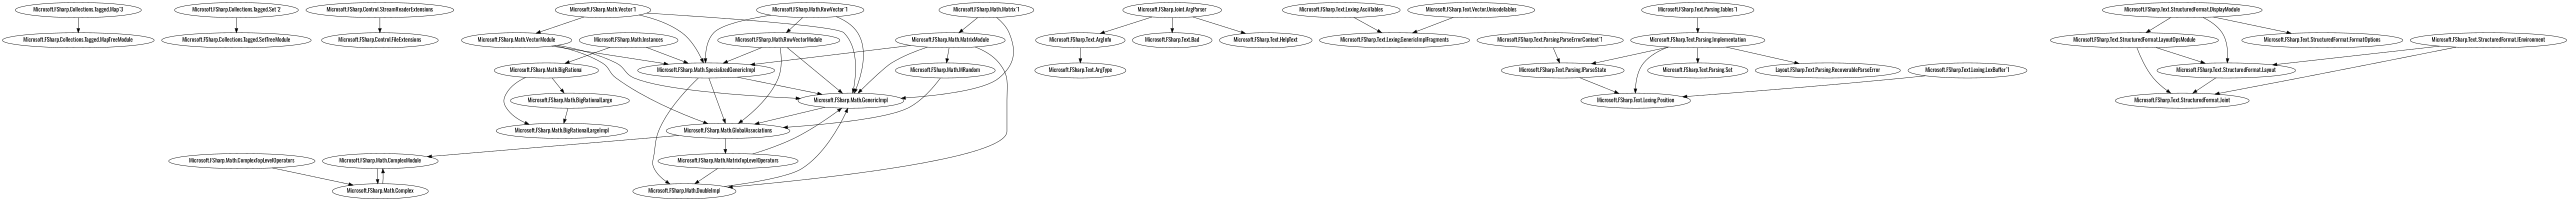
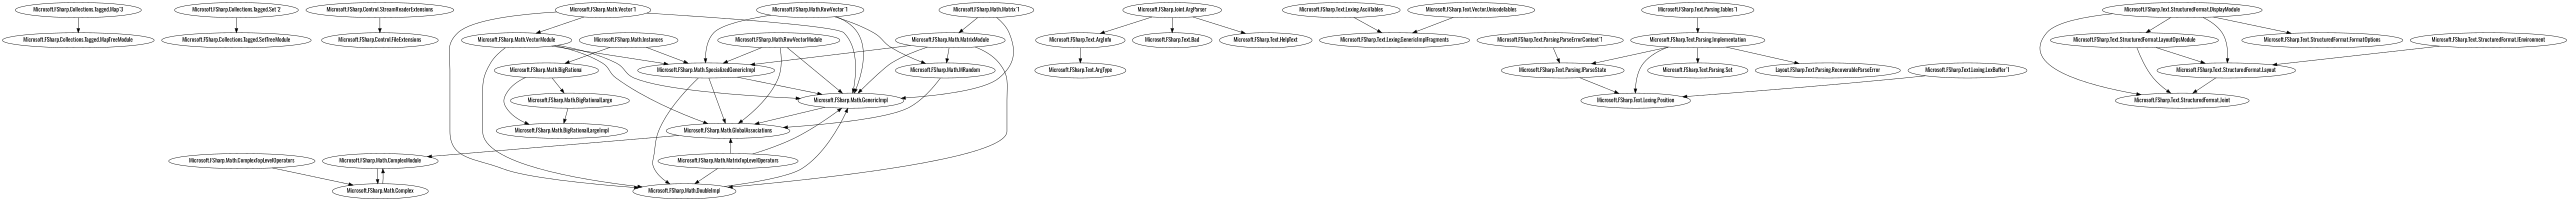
(798, 22) -> (879, 37)
(676, 29) -> (450, 132)
(2338, 71) -> (2045, 60)
(725, 144) -> (731, 148)
none -> (510, 158)
